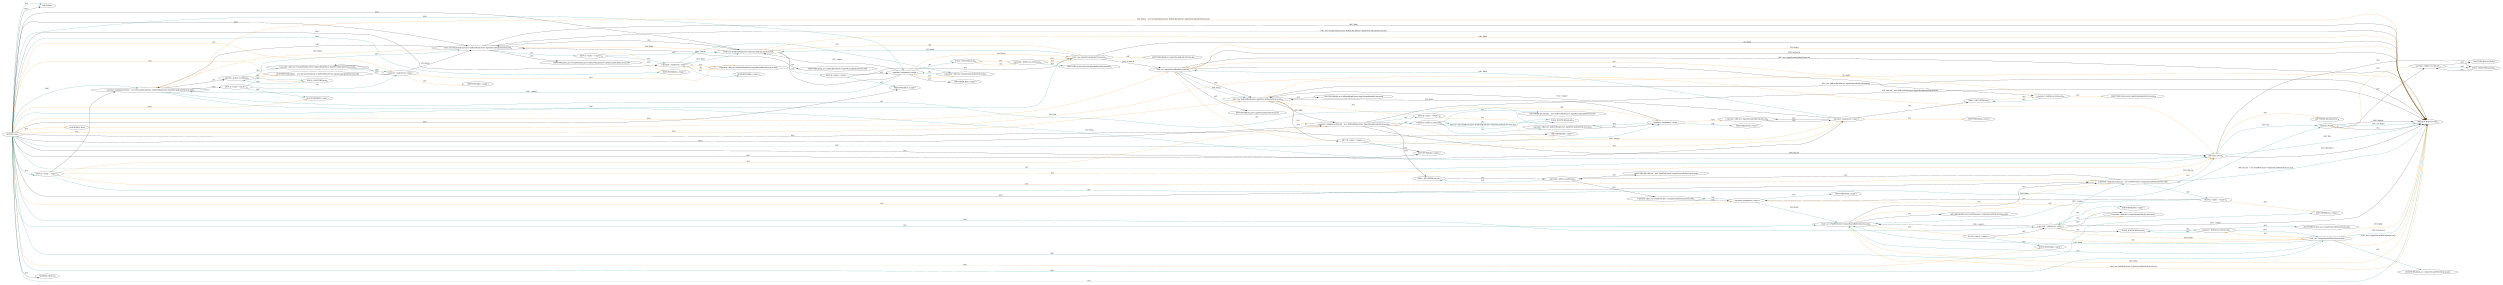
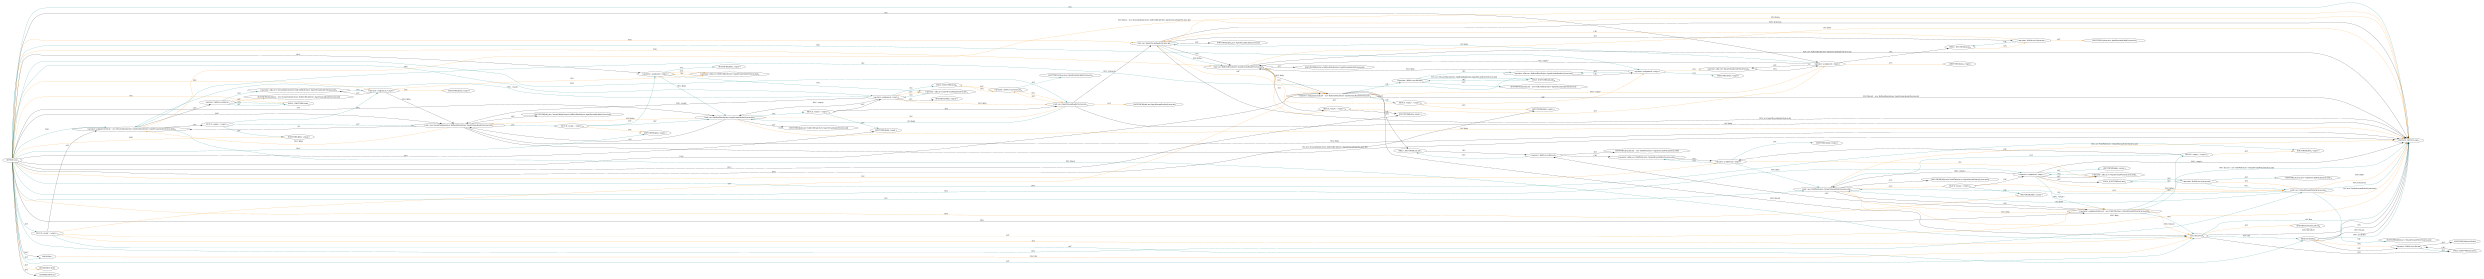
(1159, 98) -> (1124, 258)
